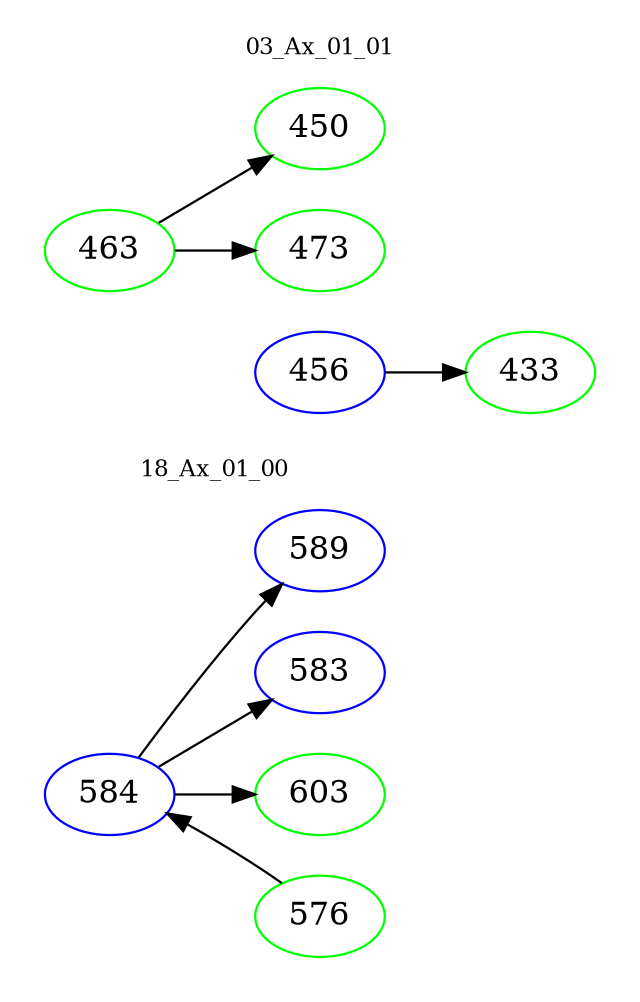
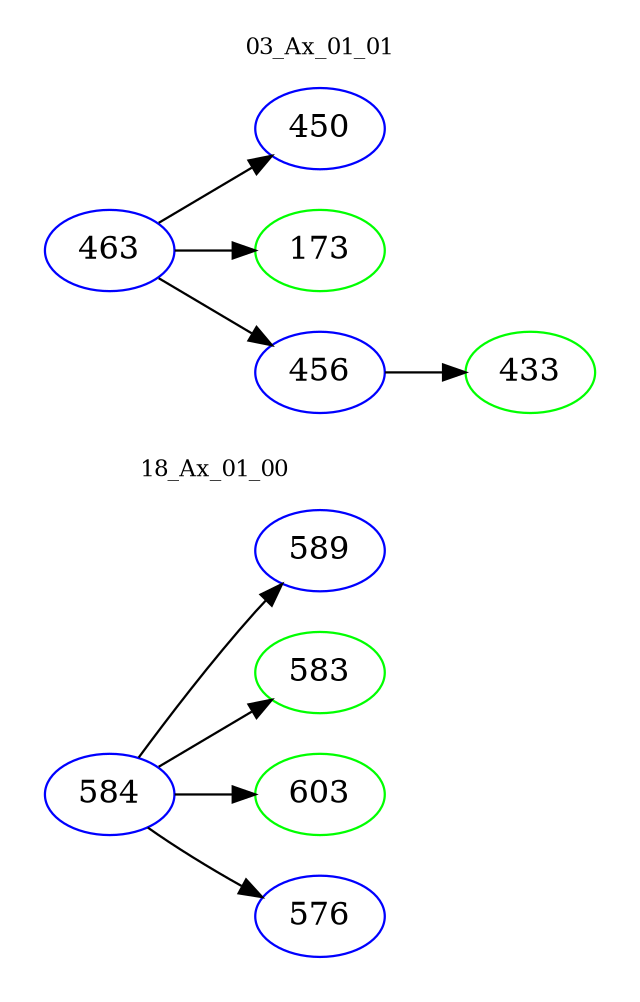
(320, 129) -> (320, 129)
(110, 251) -> (110, 251)
(320, 251) -> (320, 251)
none -> (205, 306)
(320, 673) -> (320, 673)
(235, 853) -> (194, 858)
(320, 916) -> (320, 916)
